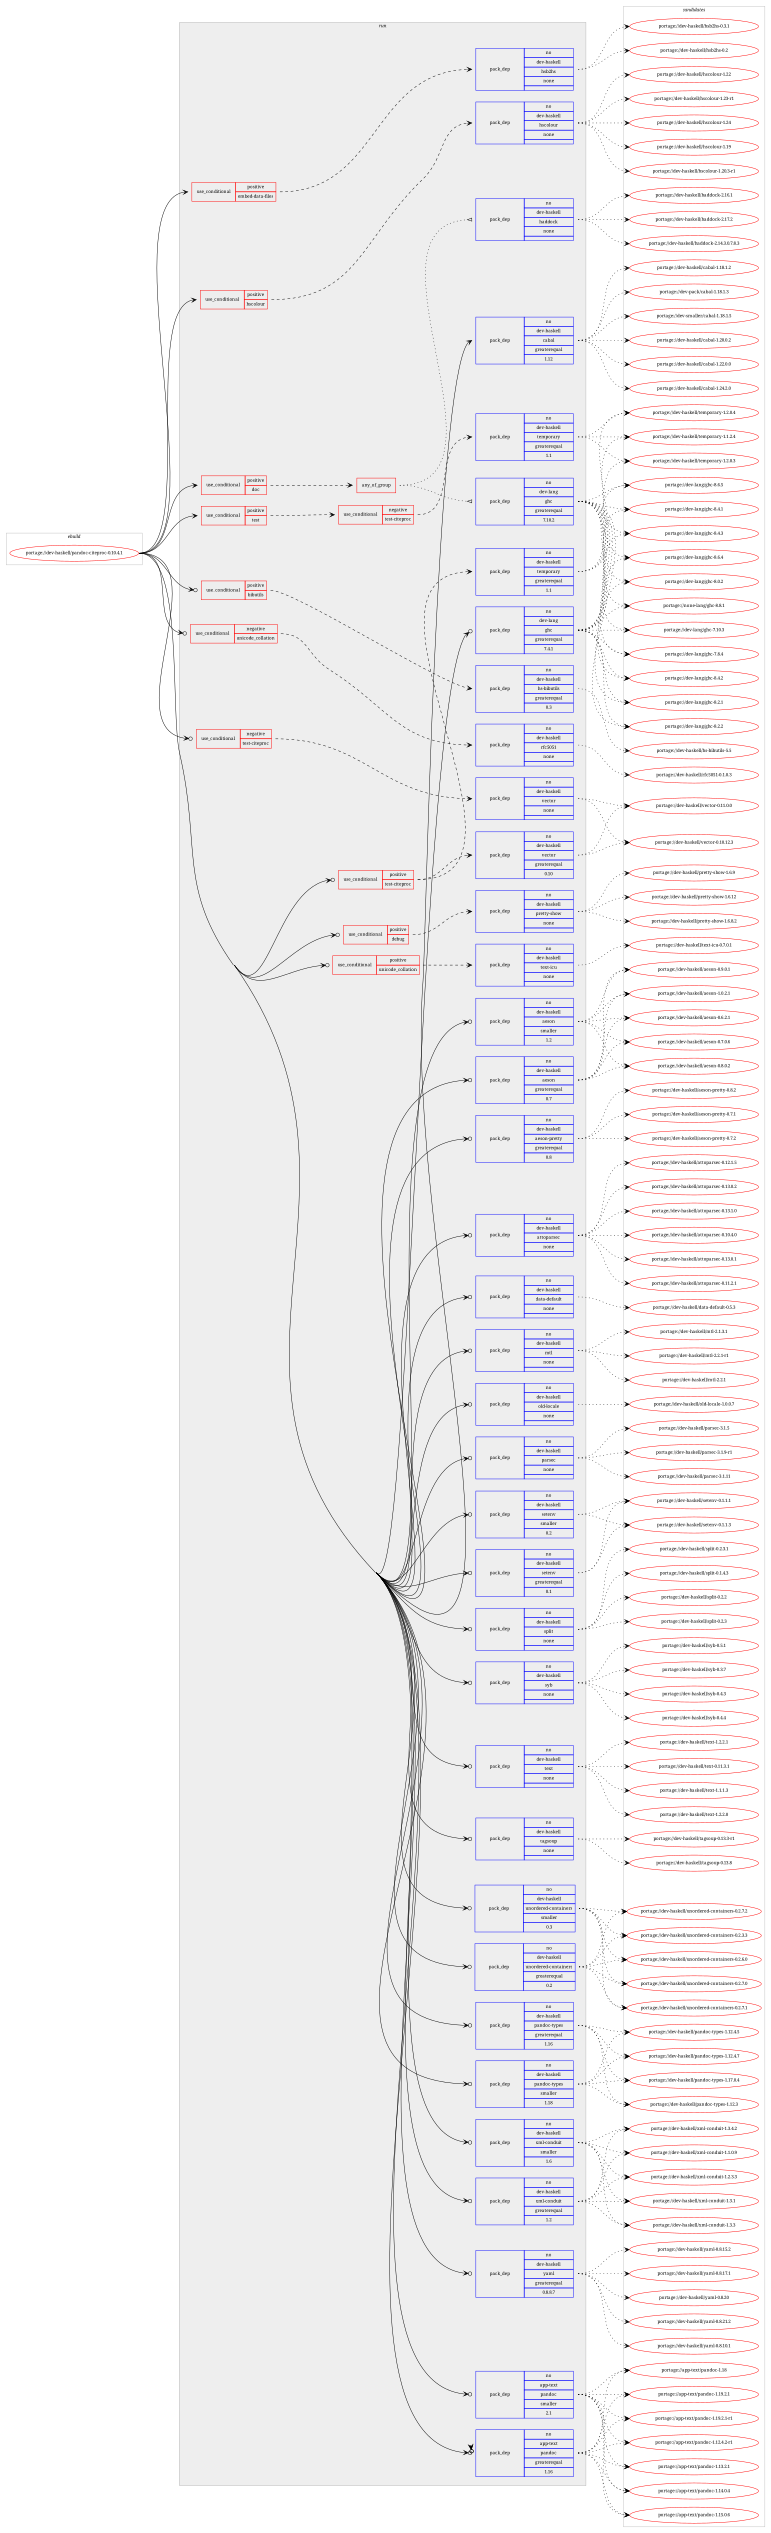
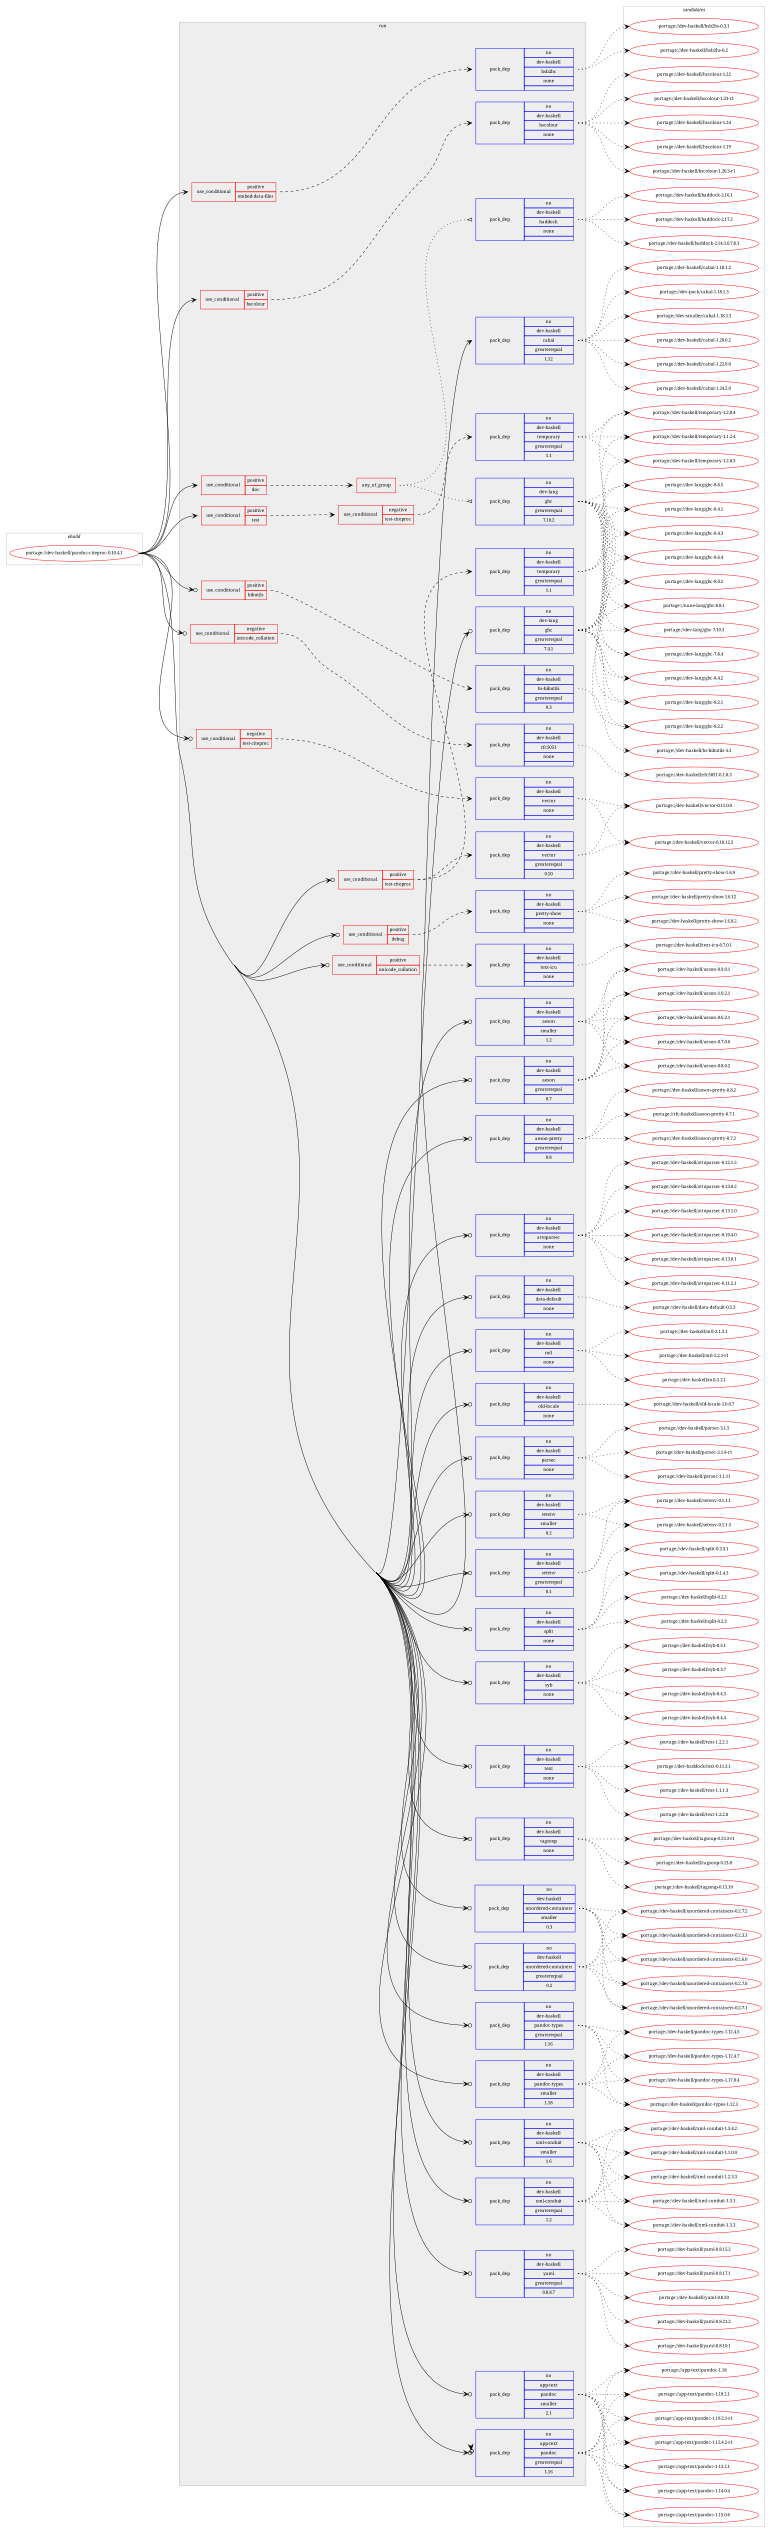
(694, 1114) -> (694, 1114)
(694, 1767) -> (694, 1767)
none -> (694, 1887)
